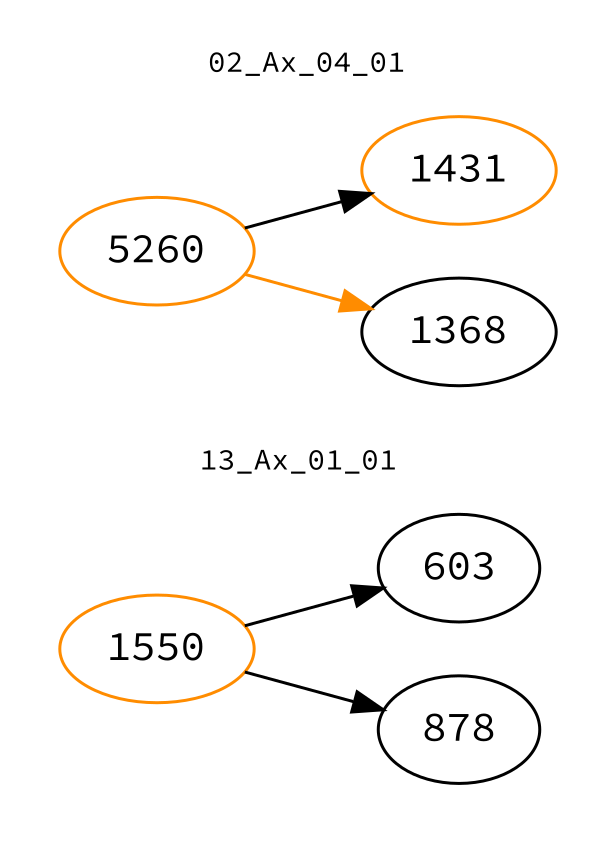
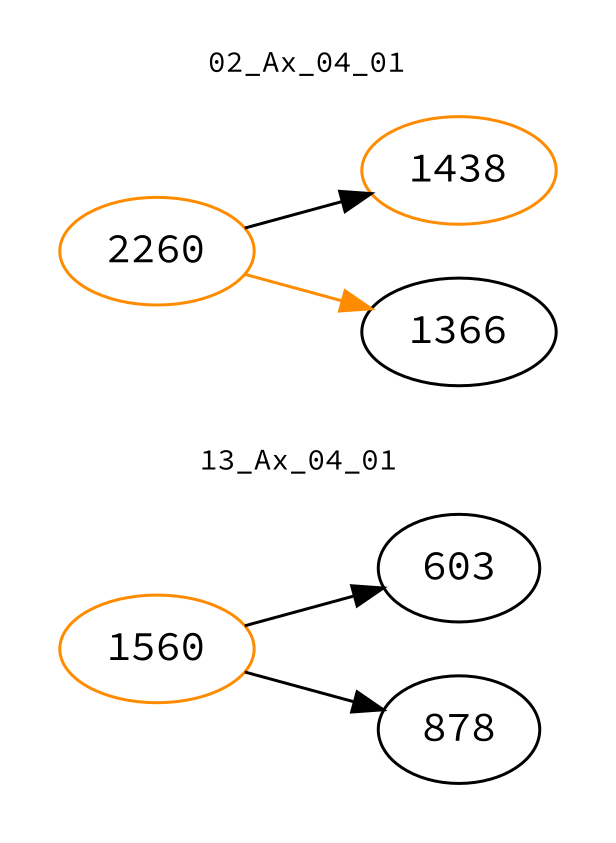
(459, 170) -> (459, 170)
(157, 251) -> (157, 251)
(459, 332) -> (459, 332)
(300, 462) -> (300, 462)
(157, 649) -> (157, 649)
